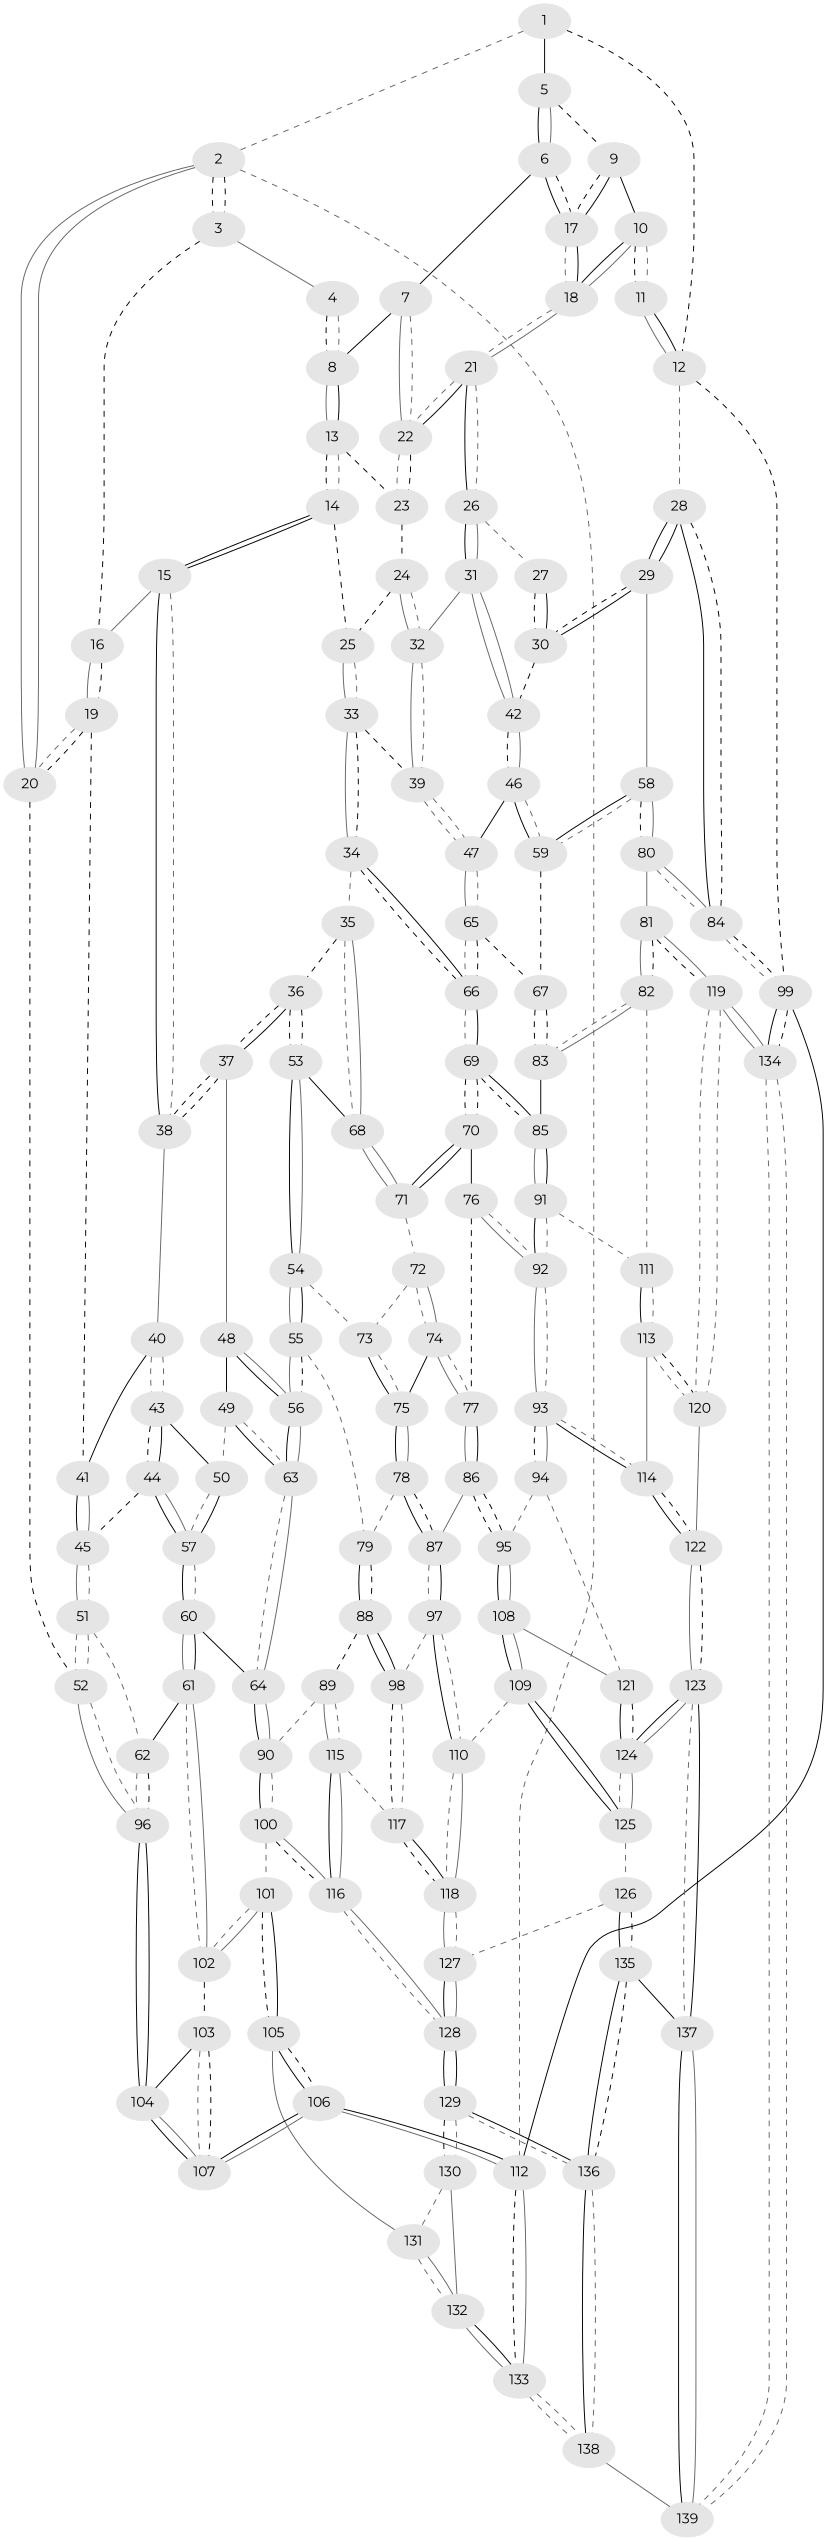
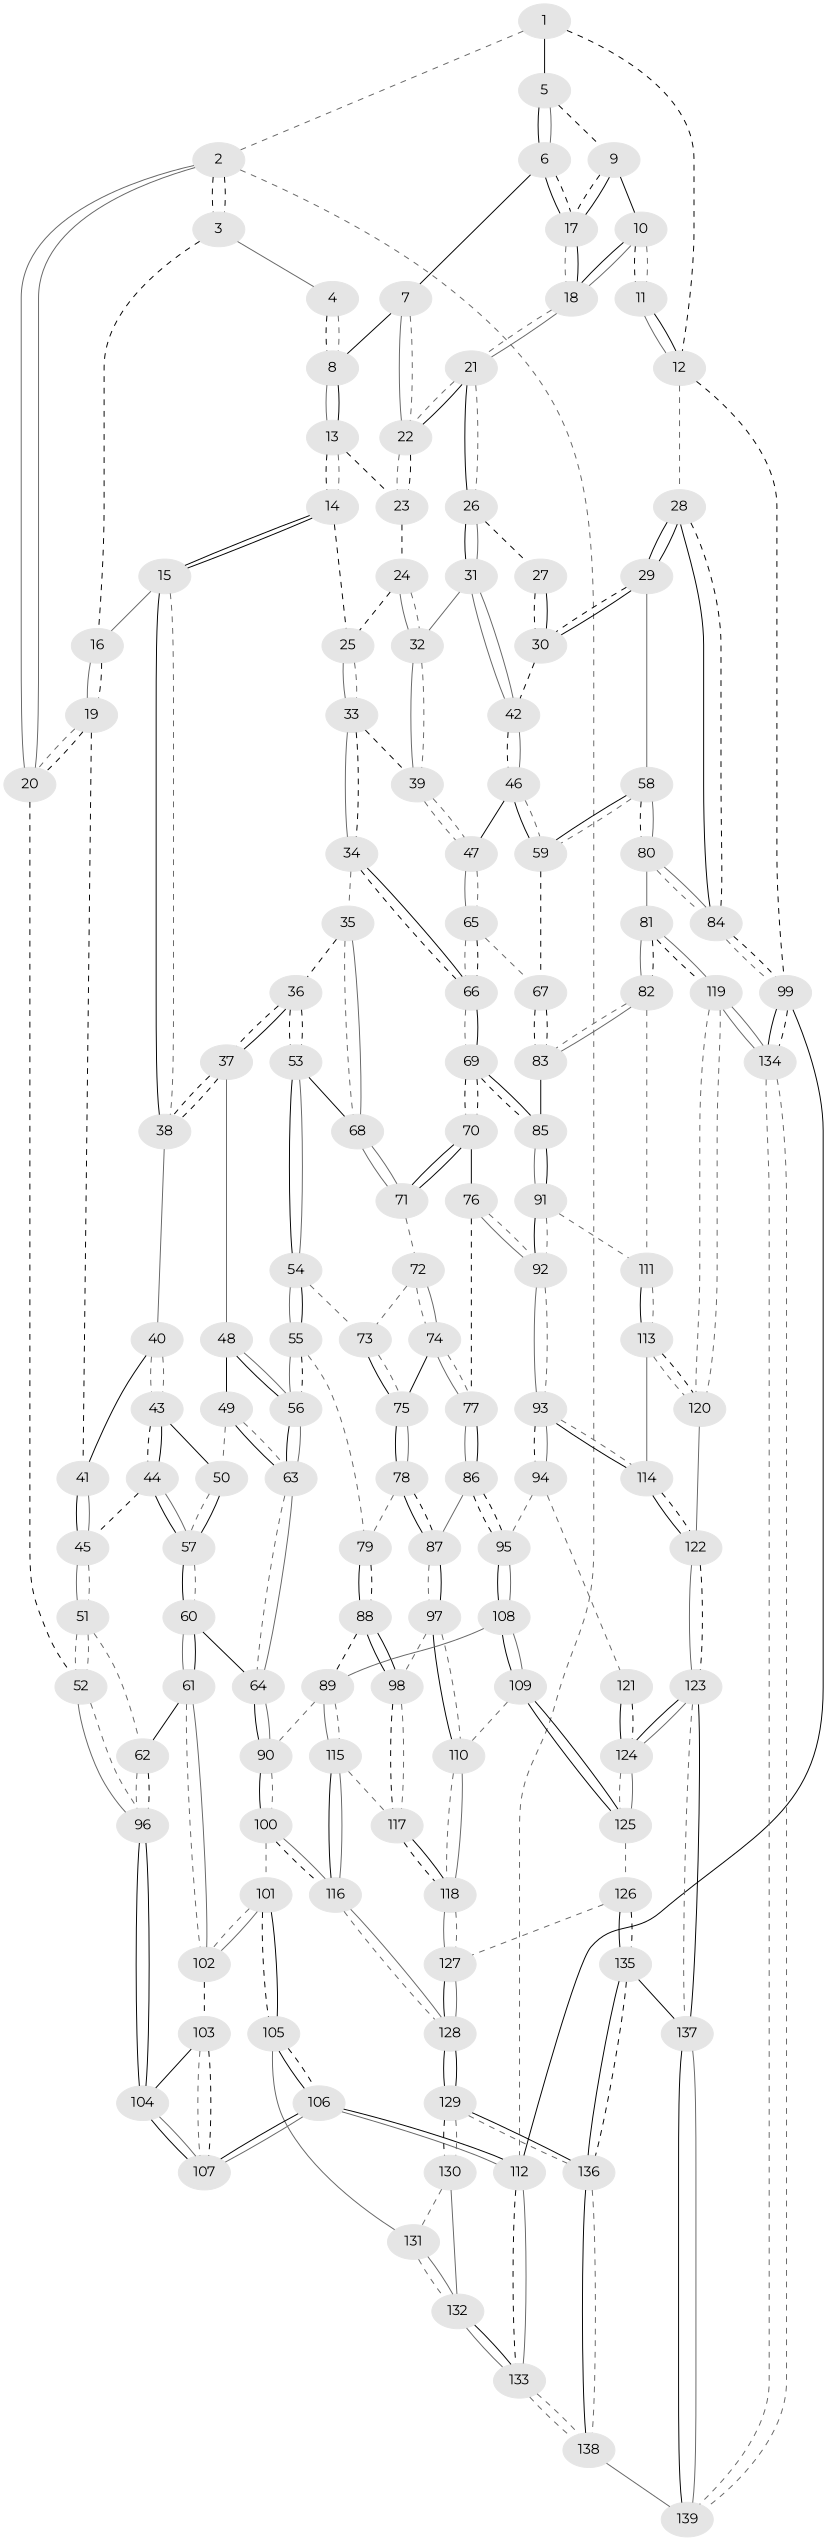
(506, 542) -> (506, 542)
(506, 958) -> (506, 958)
(565, 1652) -> (426, 1649)
